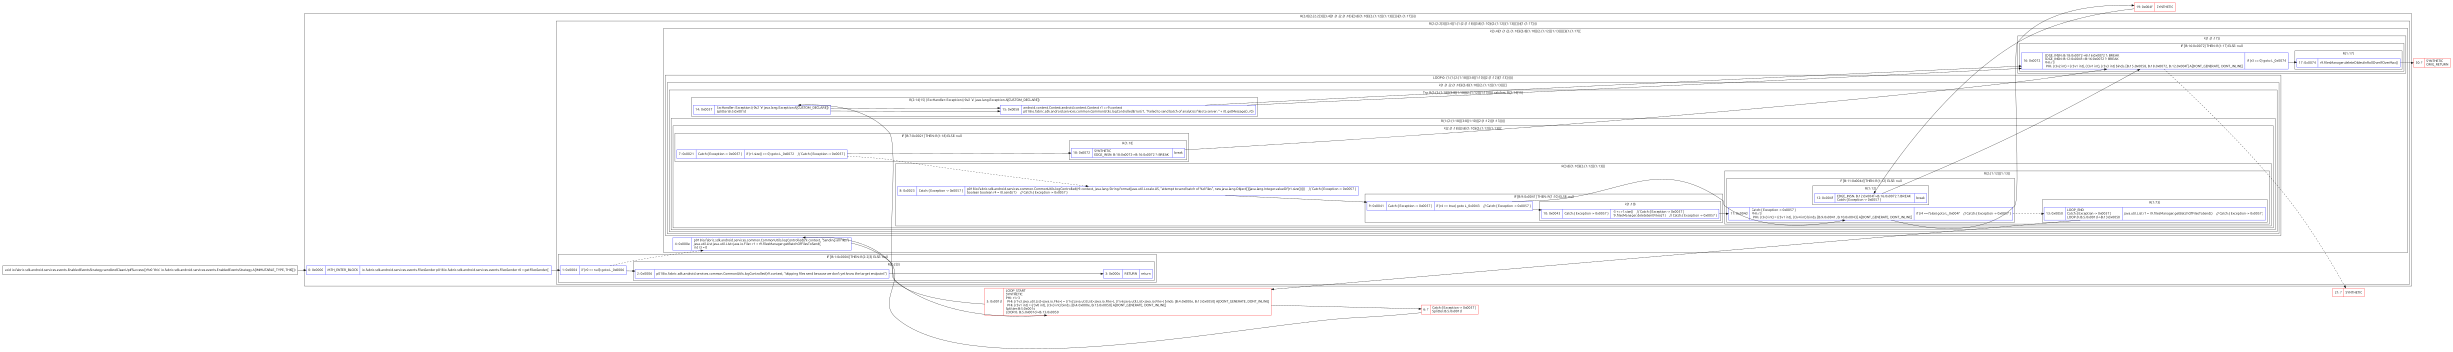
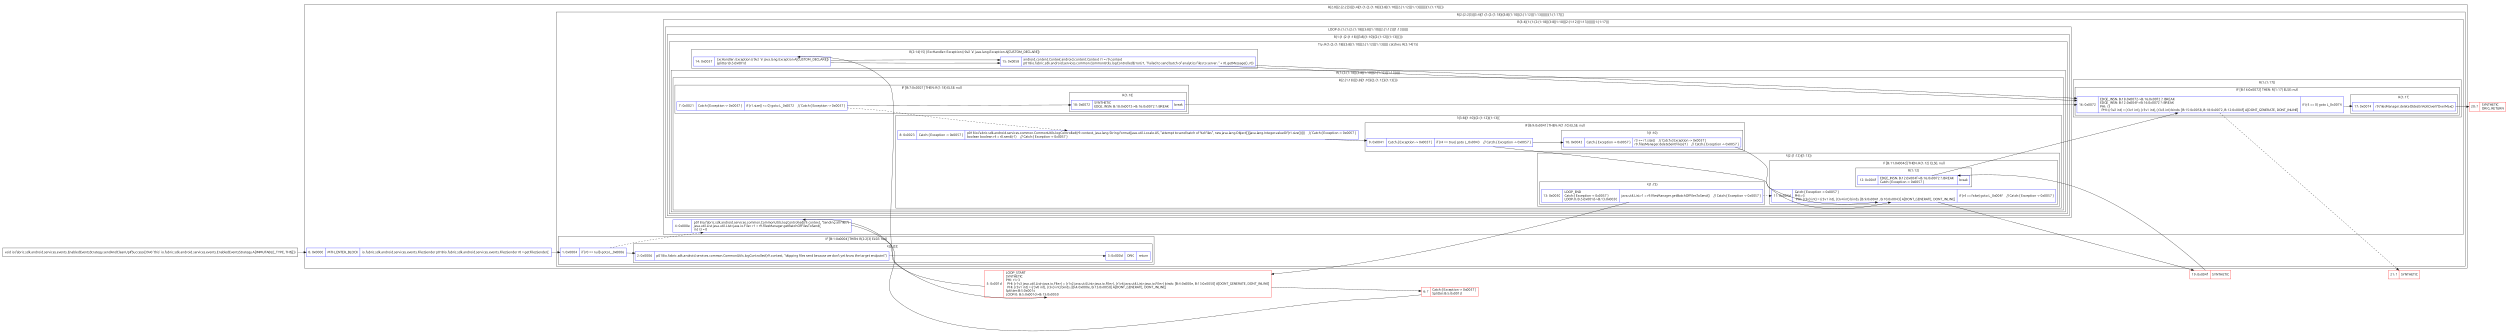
(2027, 214) -> (1766, 196)
(1131, 274) -> (1131, 256)
